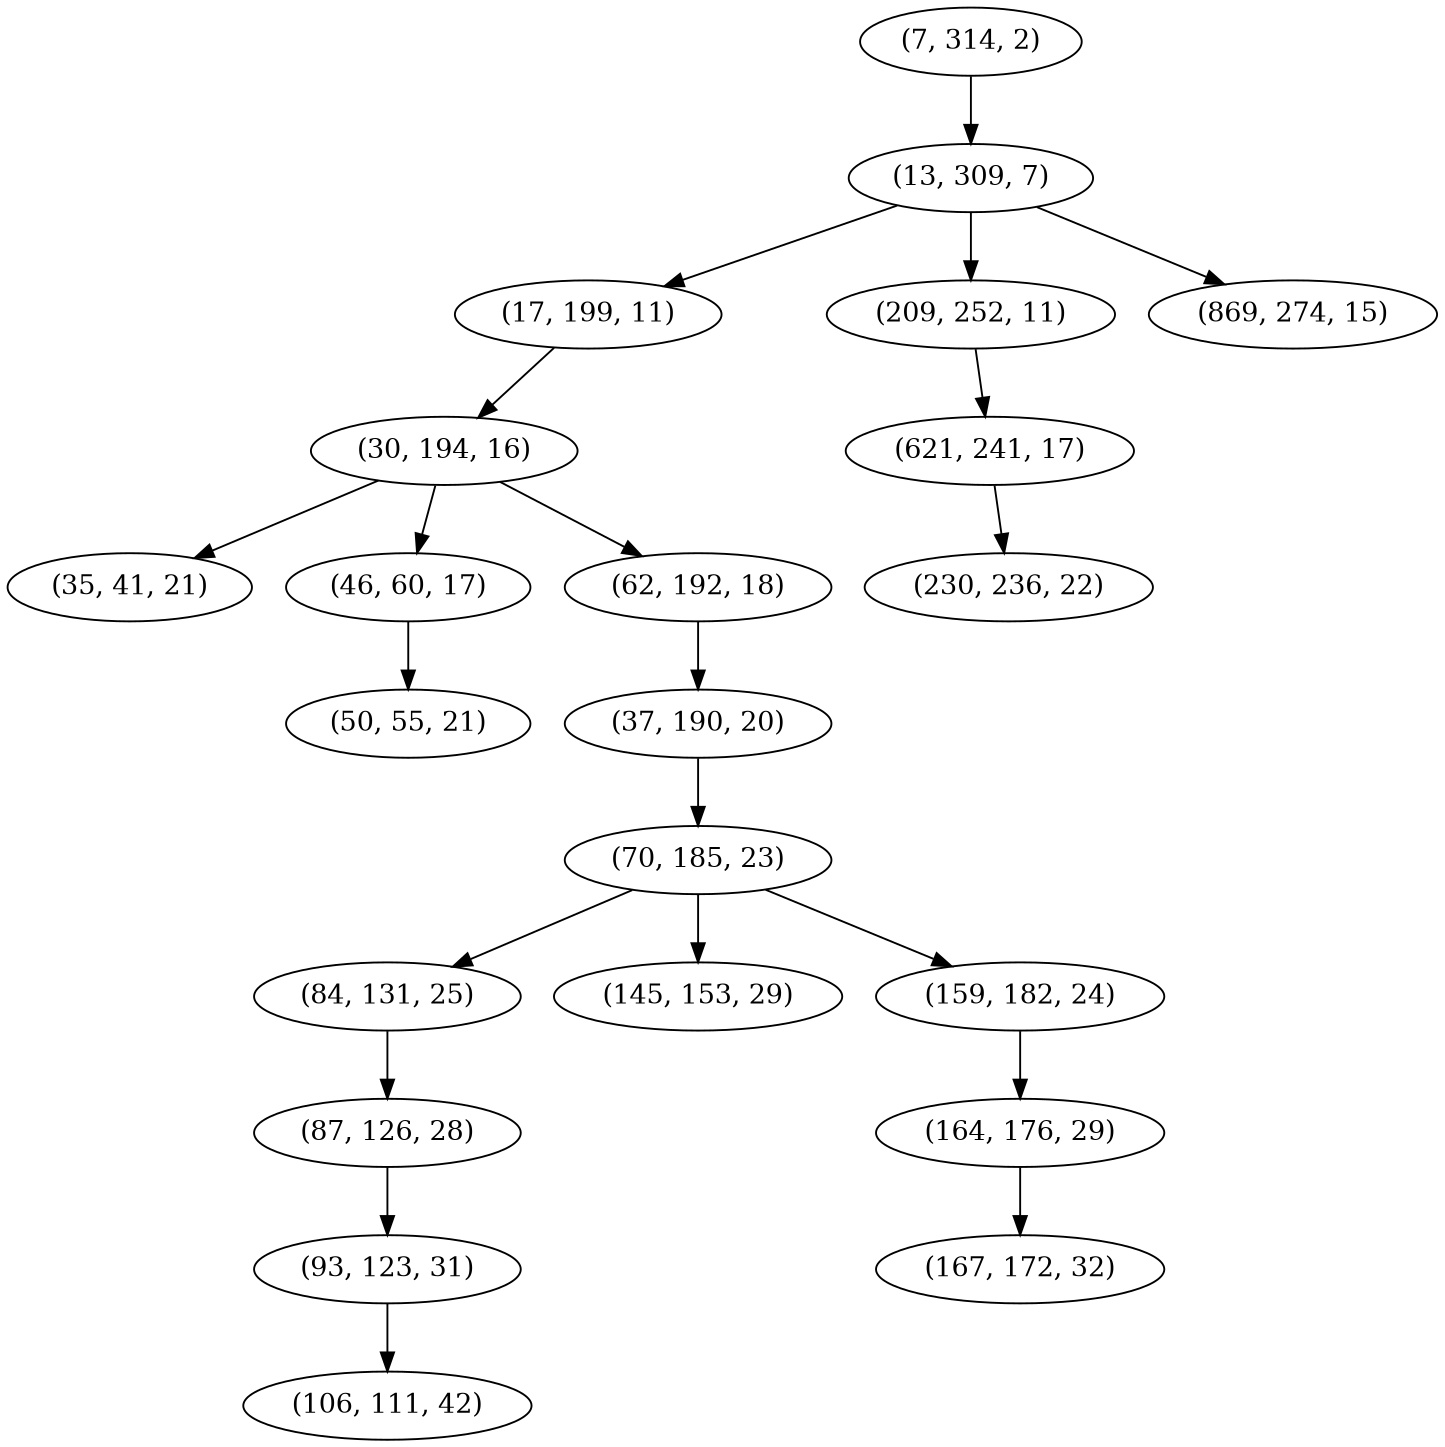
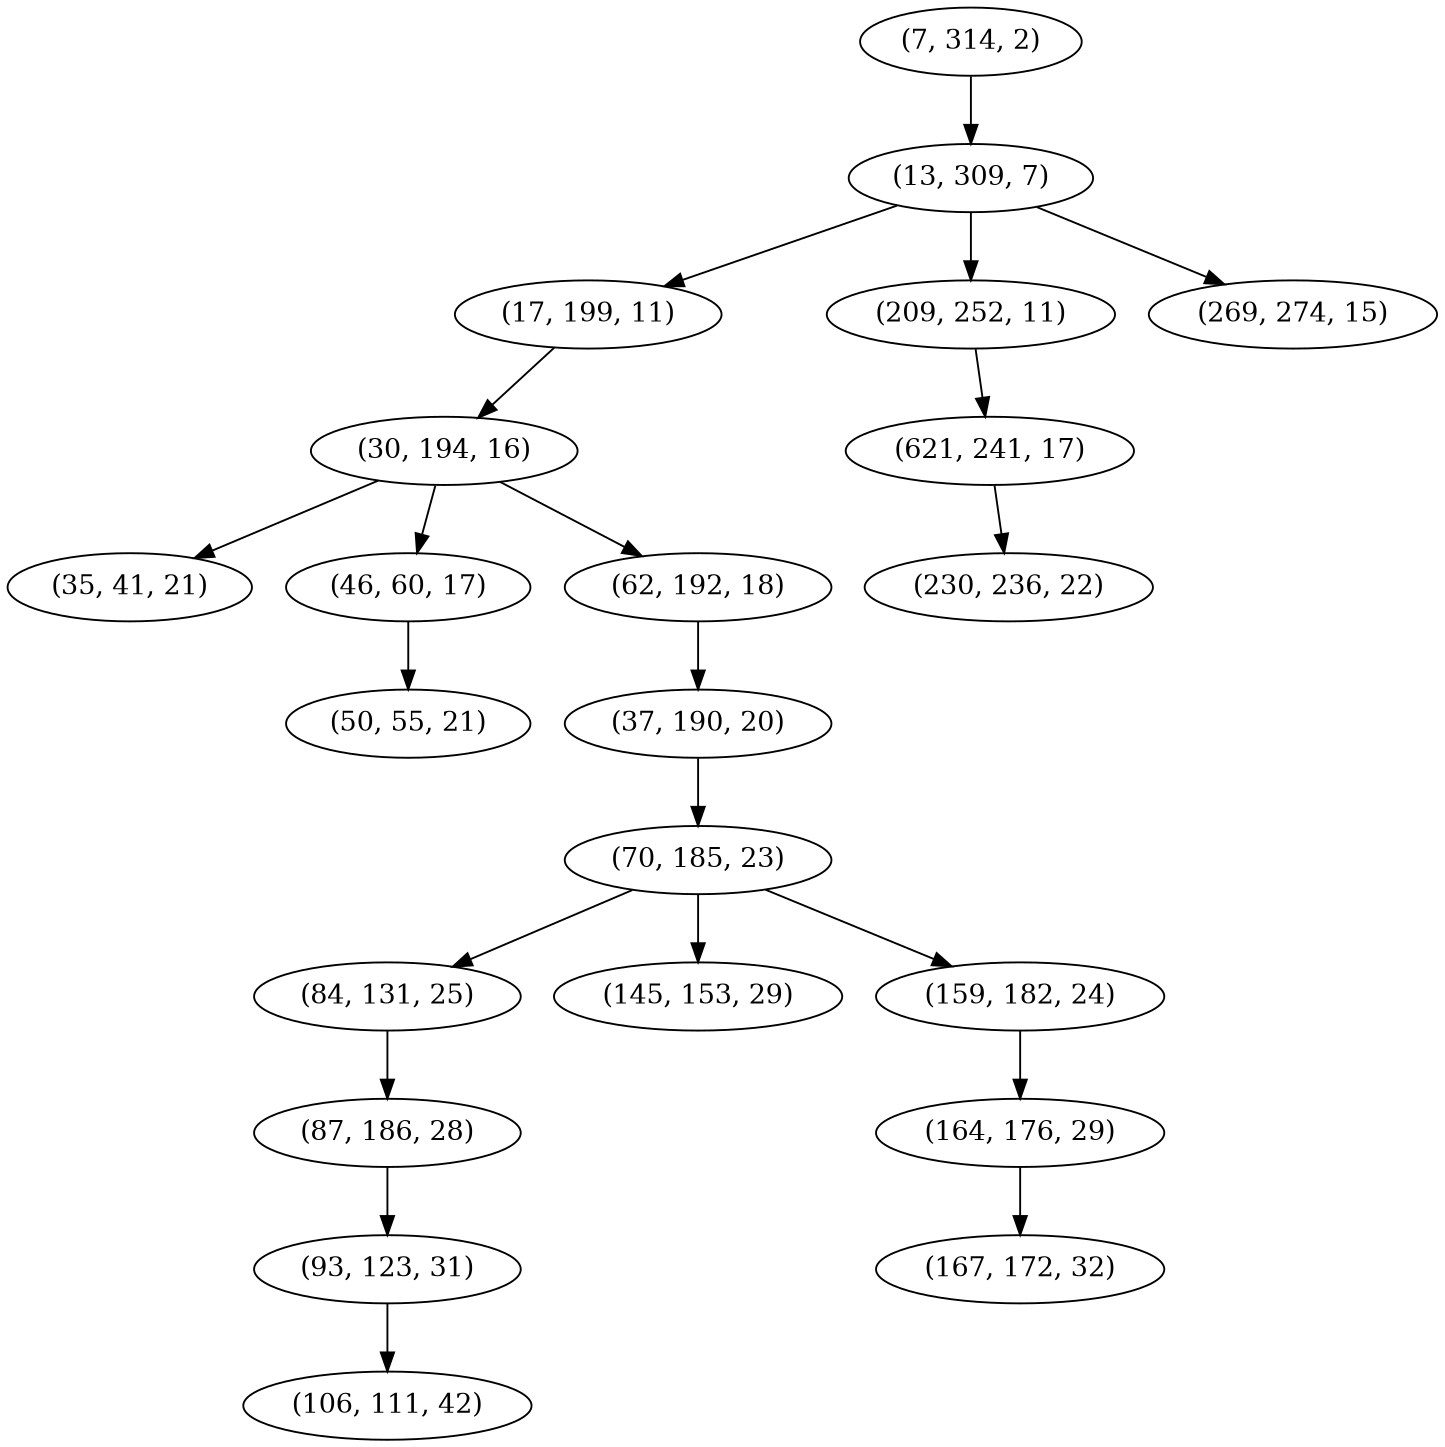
(1293, 314) -> (1293, 314)
(387, 1133) -> (387, 1133)
